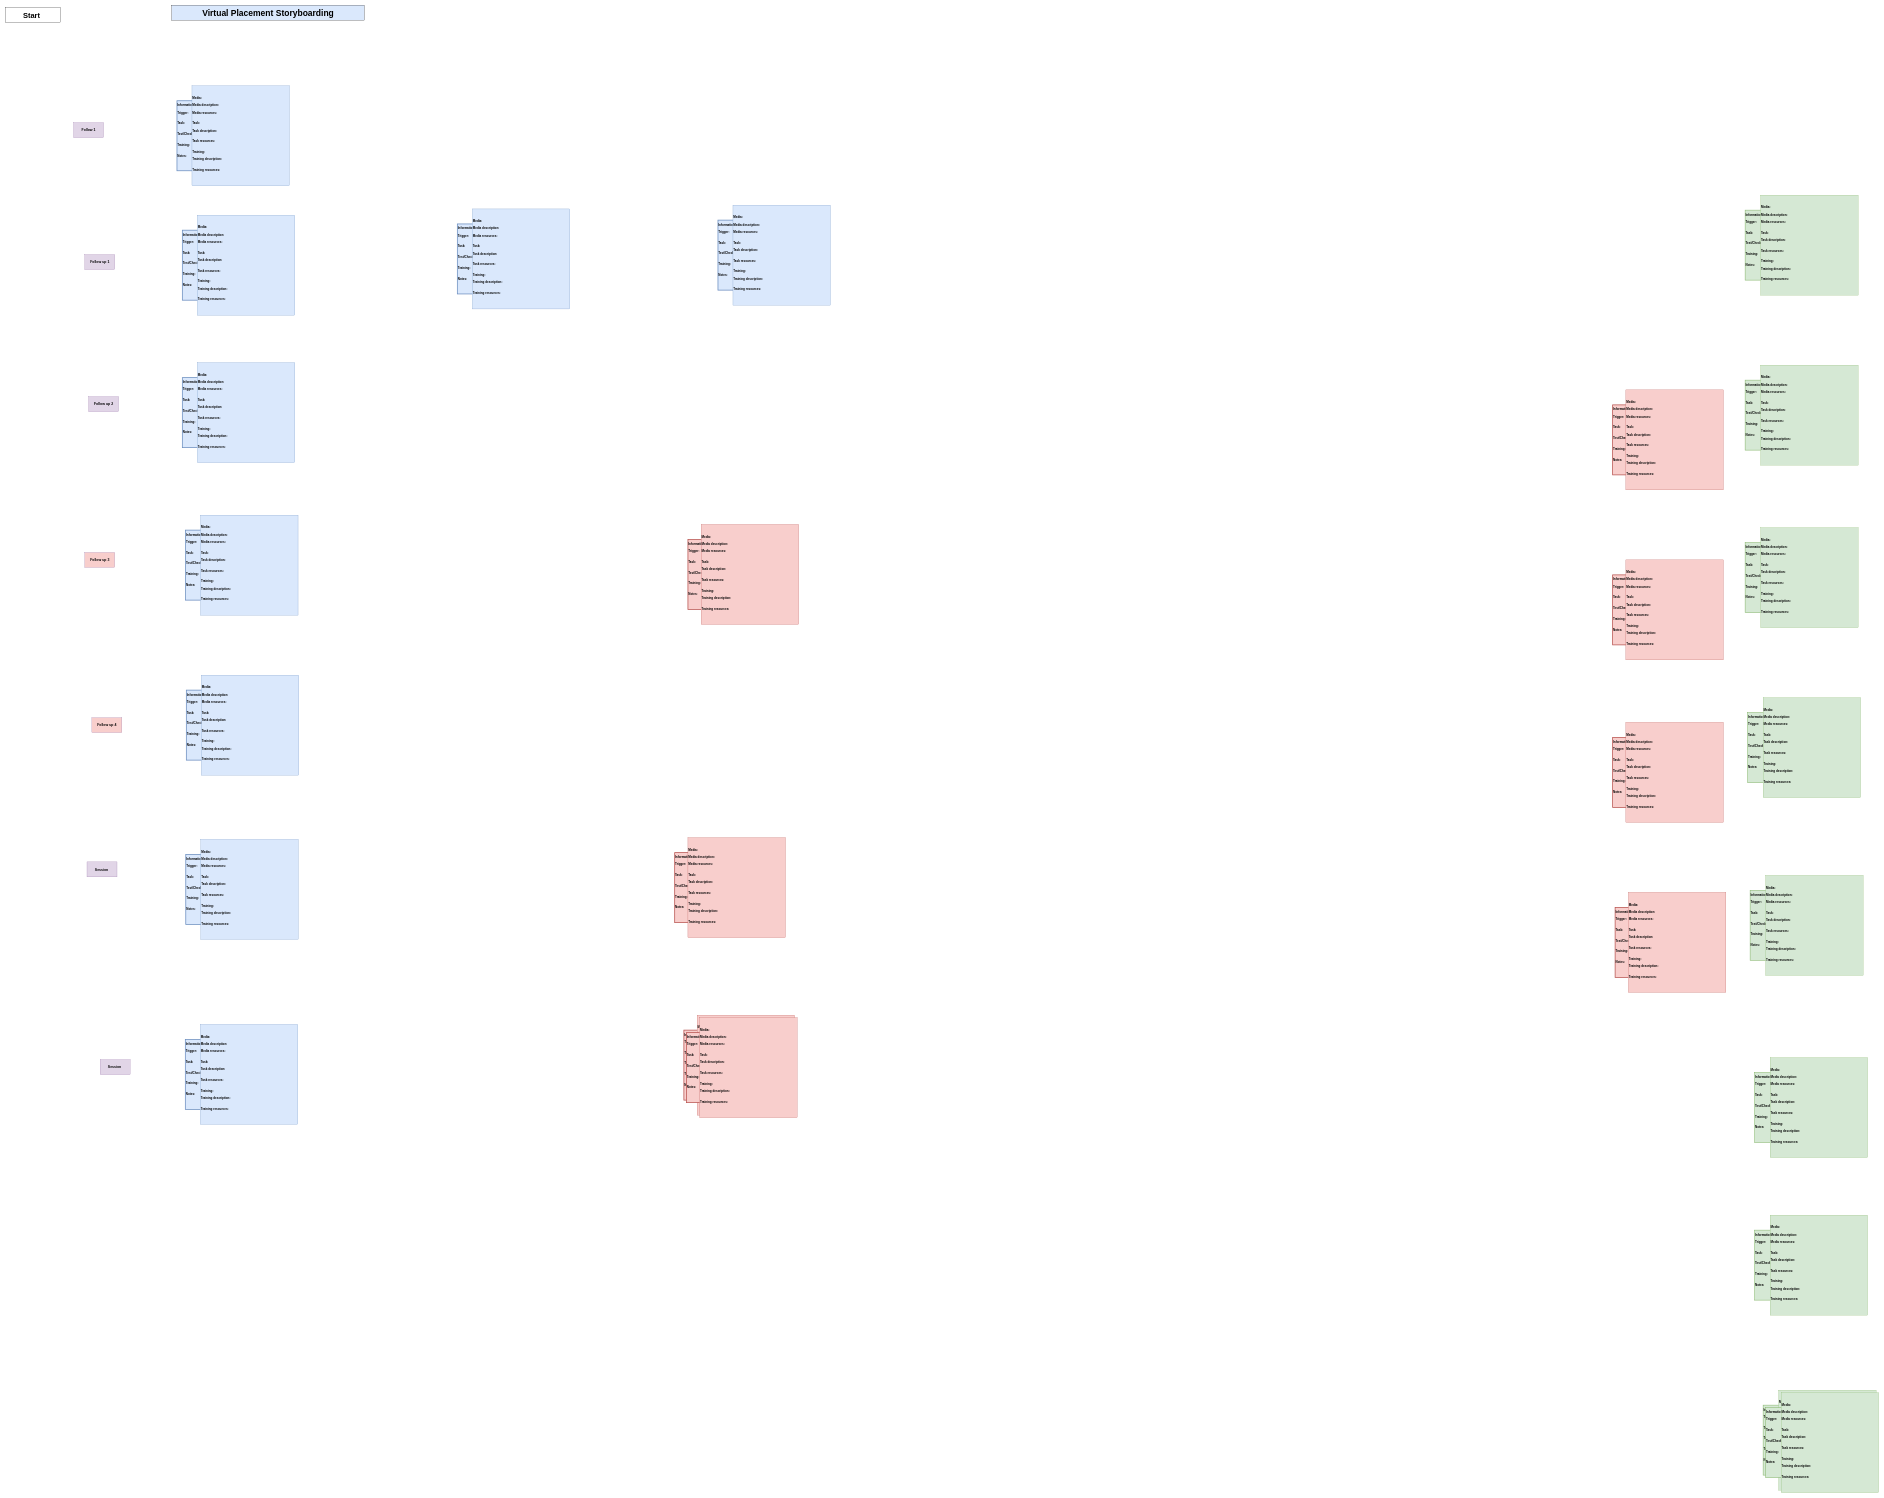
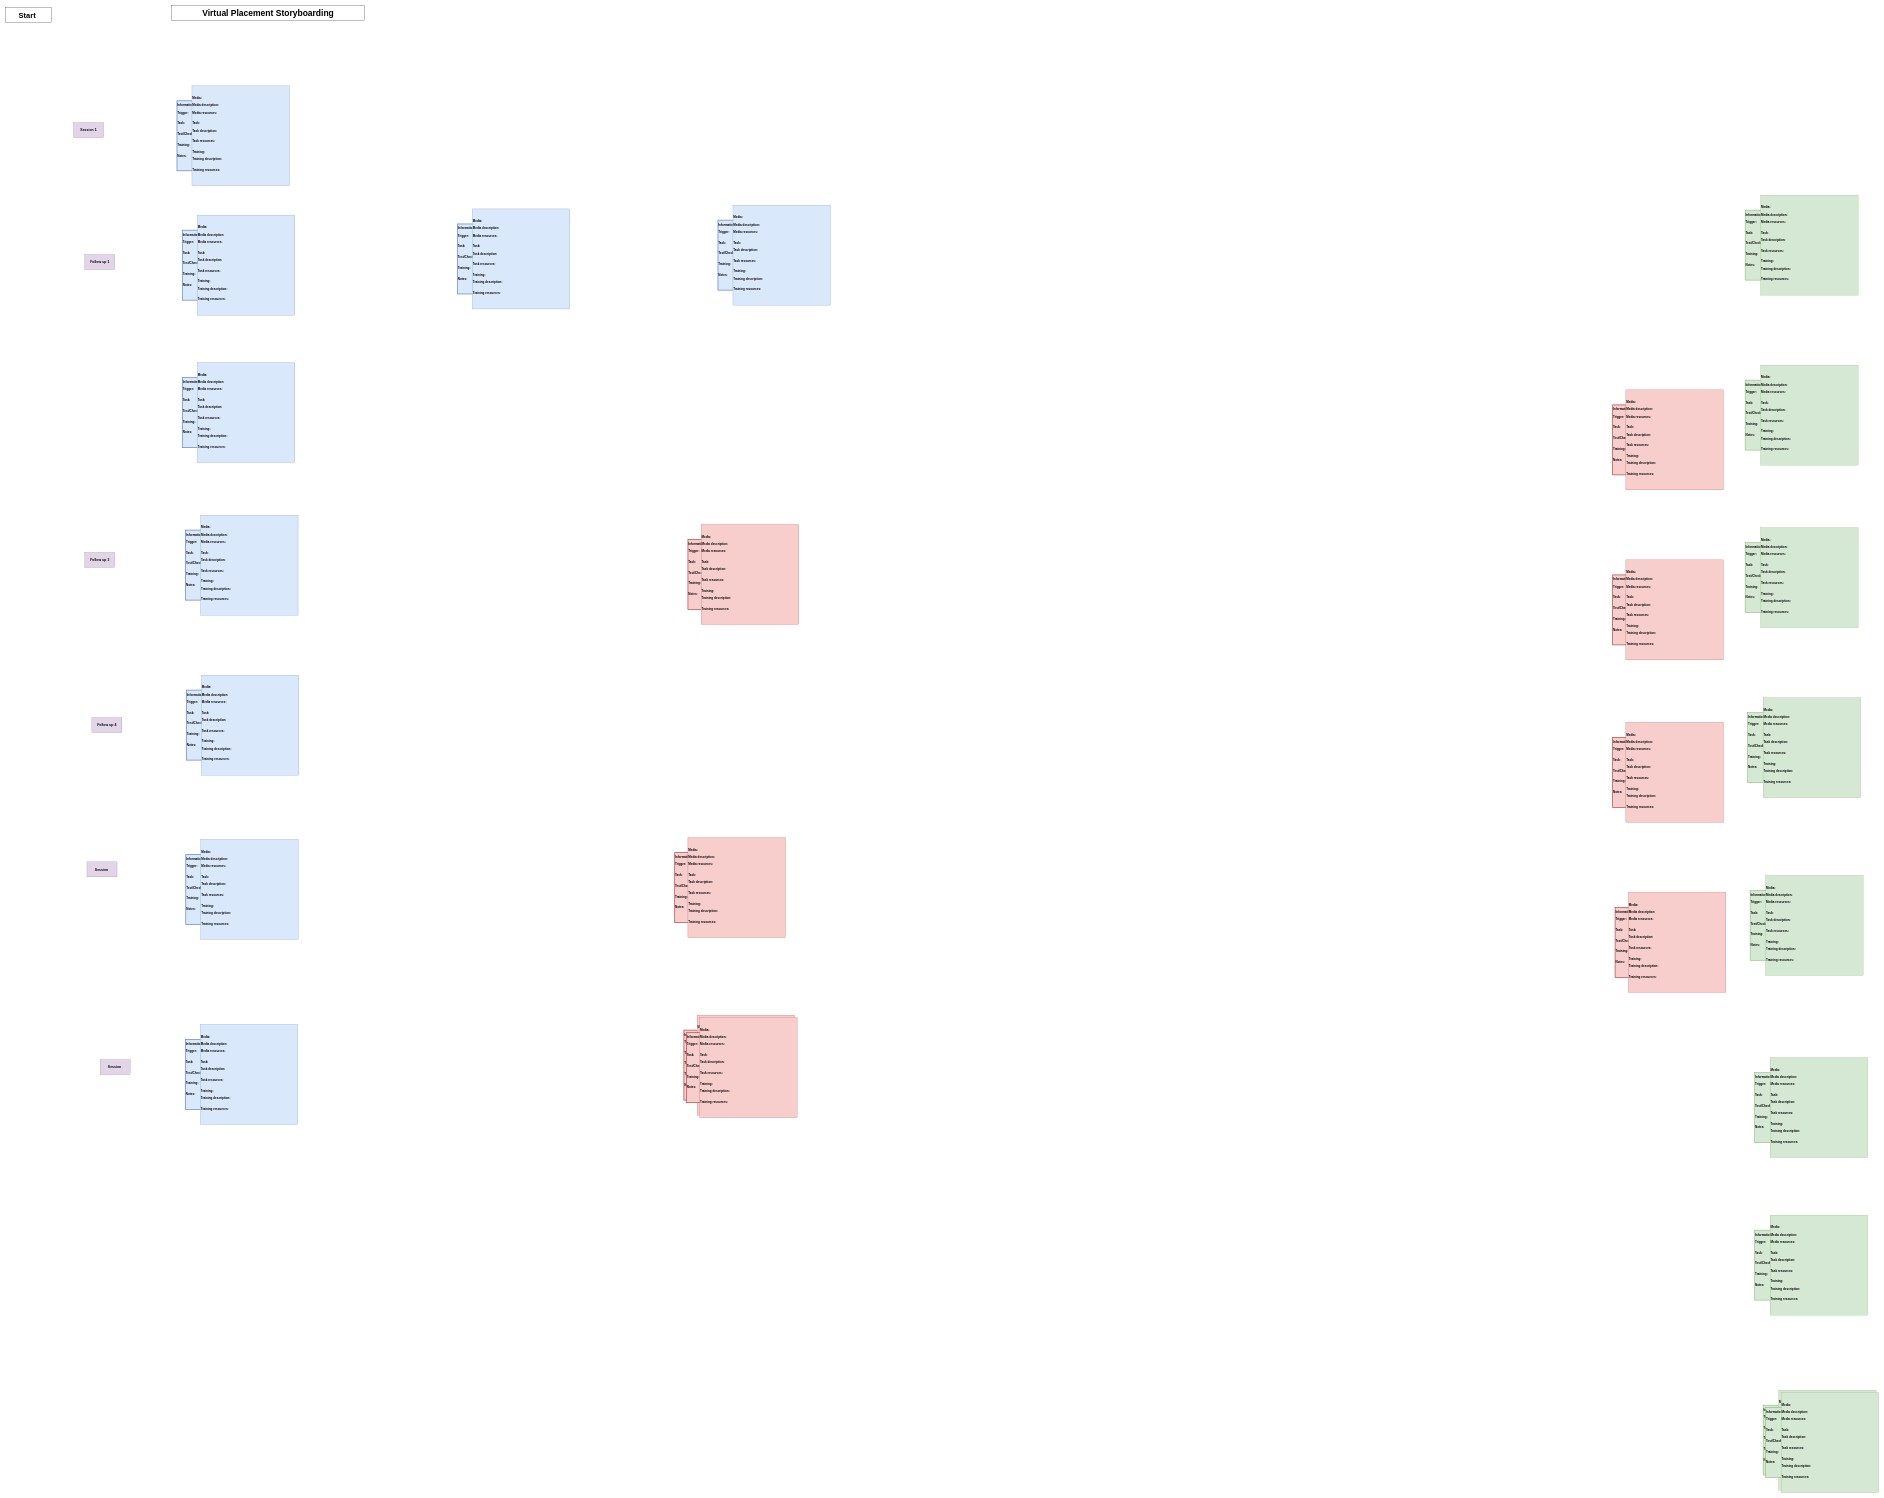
(268, 13) -> (268, 13)
(33, 15) -> (28, 15)
(89, 130) -> (89, 130)
(104, 404) -> none
(100, 560) -> (100, 560)
(107, 725) -> (107, 725)
